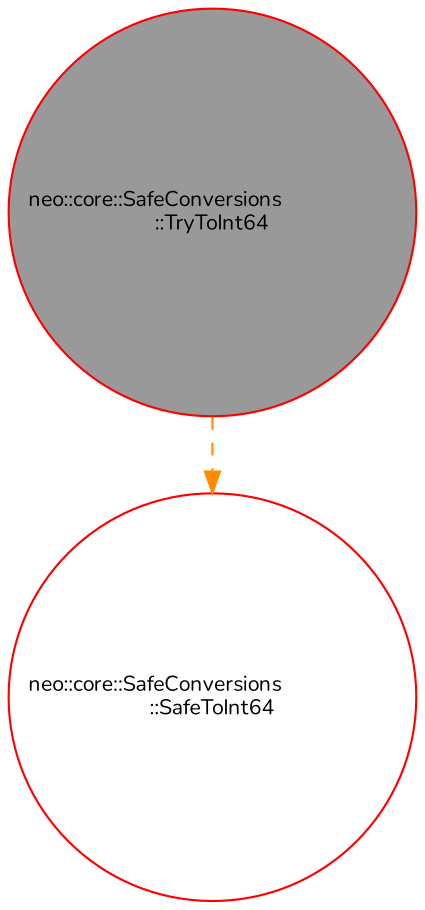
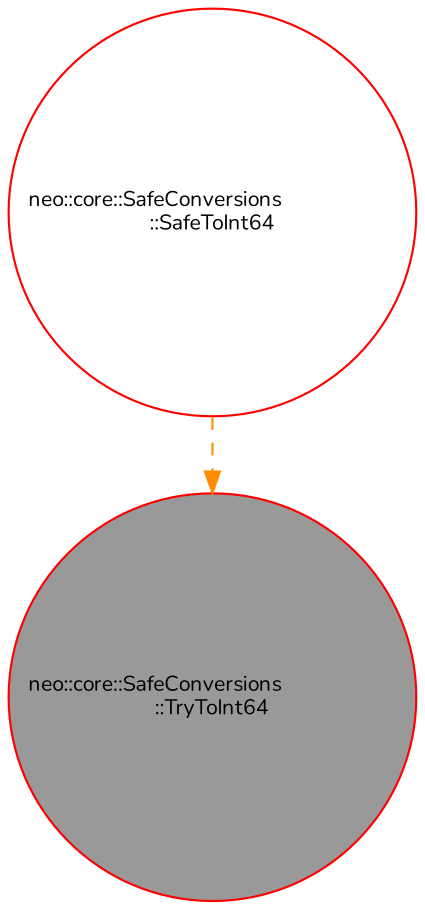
(212, 444) -> (212, 444)
